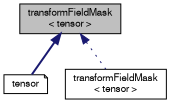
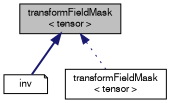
(26, 84) -> (26, 84)
